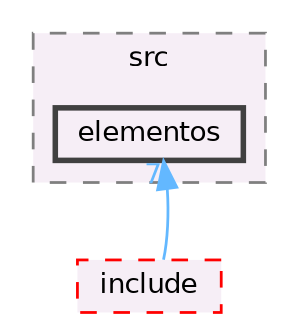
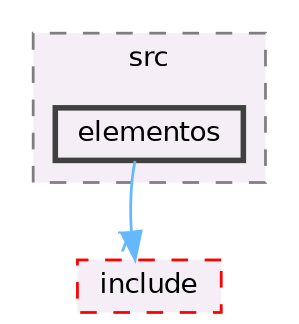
(168, 224) -> (131, 200)
